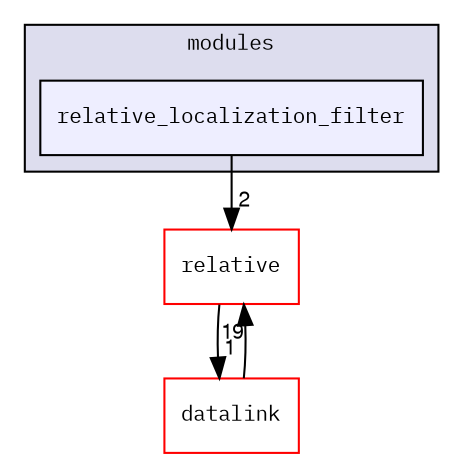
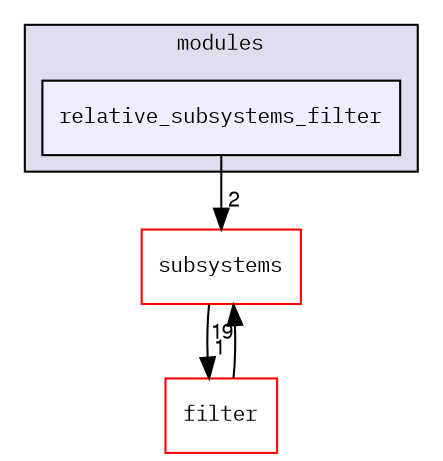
(232, 118) -> (221, 118)
(232, 267) -> (221, 267)
(232, 416) -> (221, 416)
